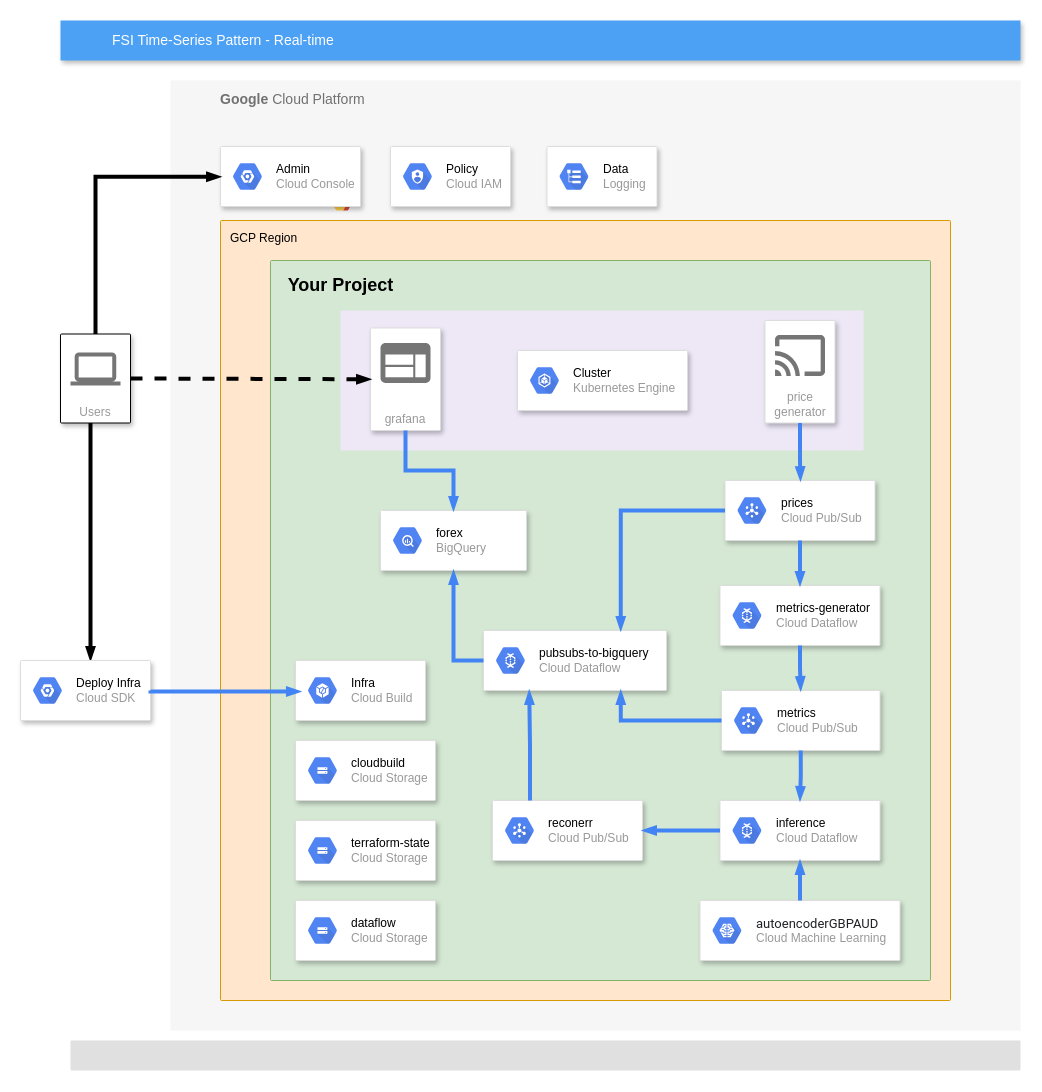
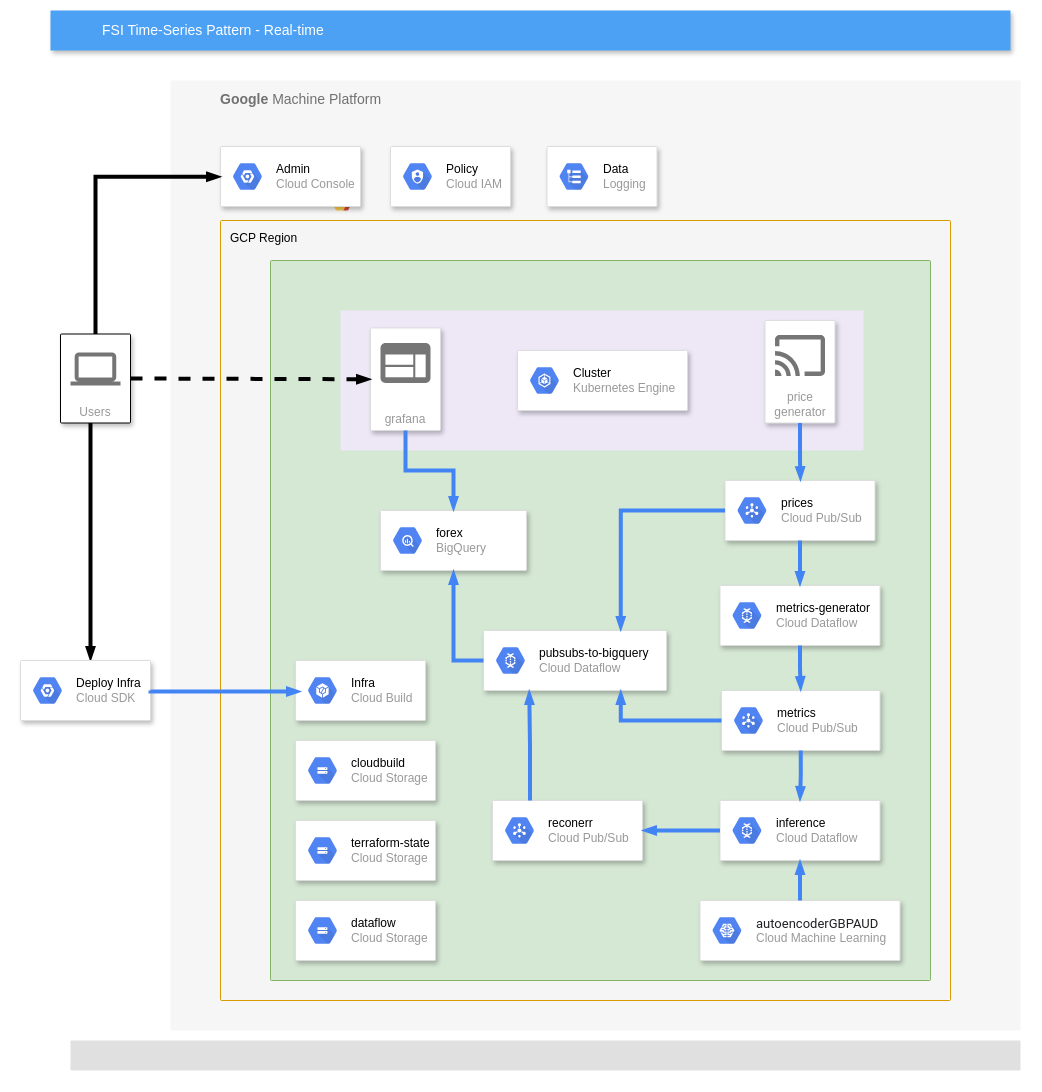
(541, 41) -> (531, 31)
(294, 100) -> (302, 100)
(261, 239) -> (261, 239)
(341, 286) -> none
